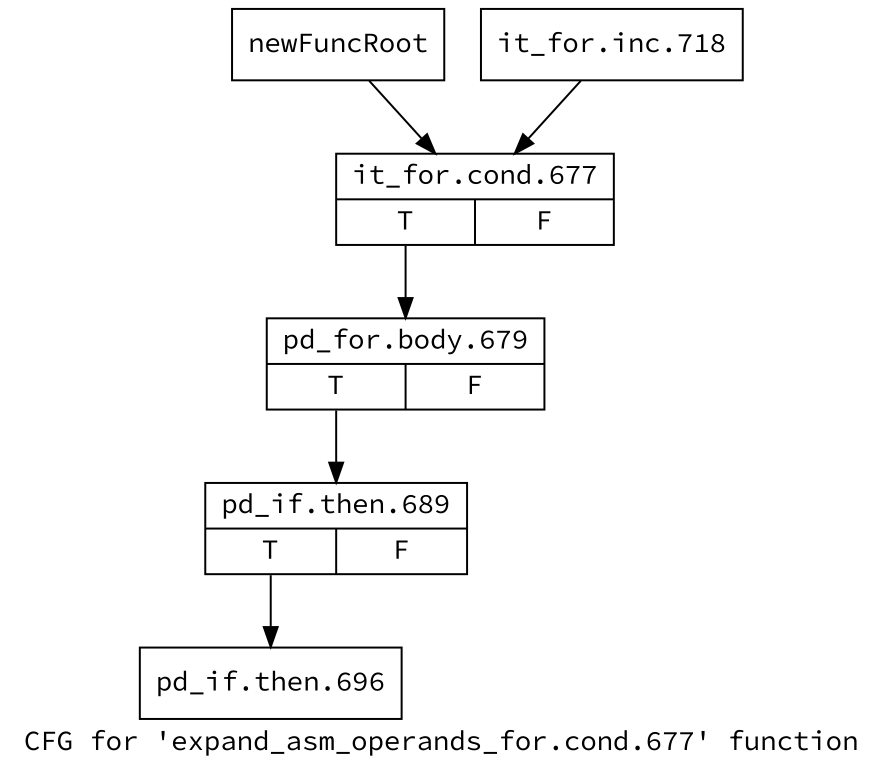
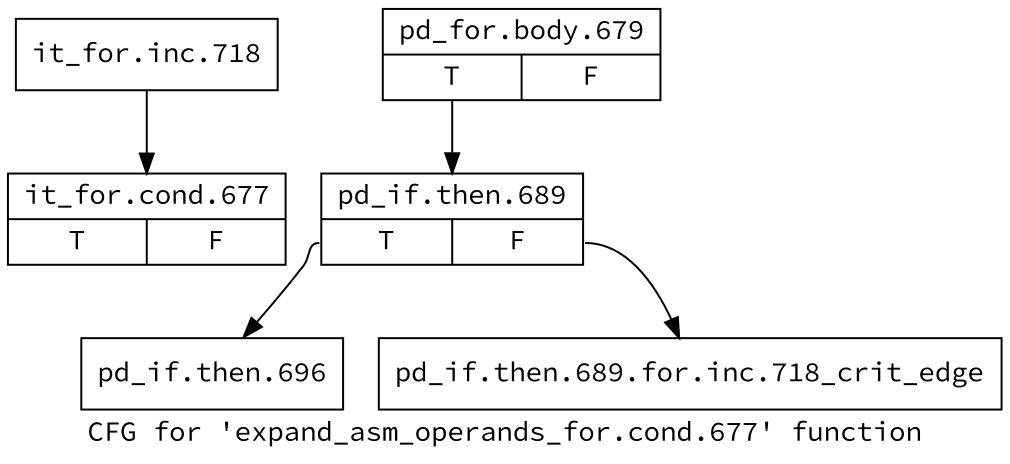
(338, 45) -> none
(406, 272) -> none
none -> (690, 374)
